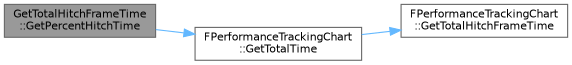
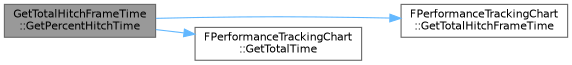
(376, 33) -> (273, 17)
